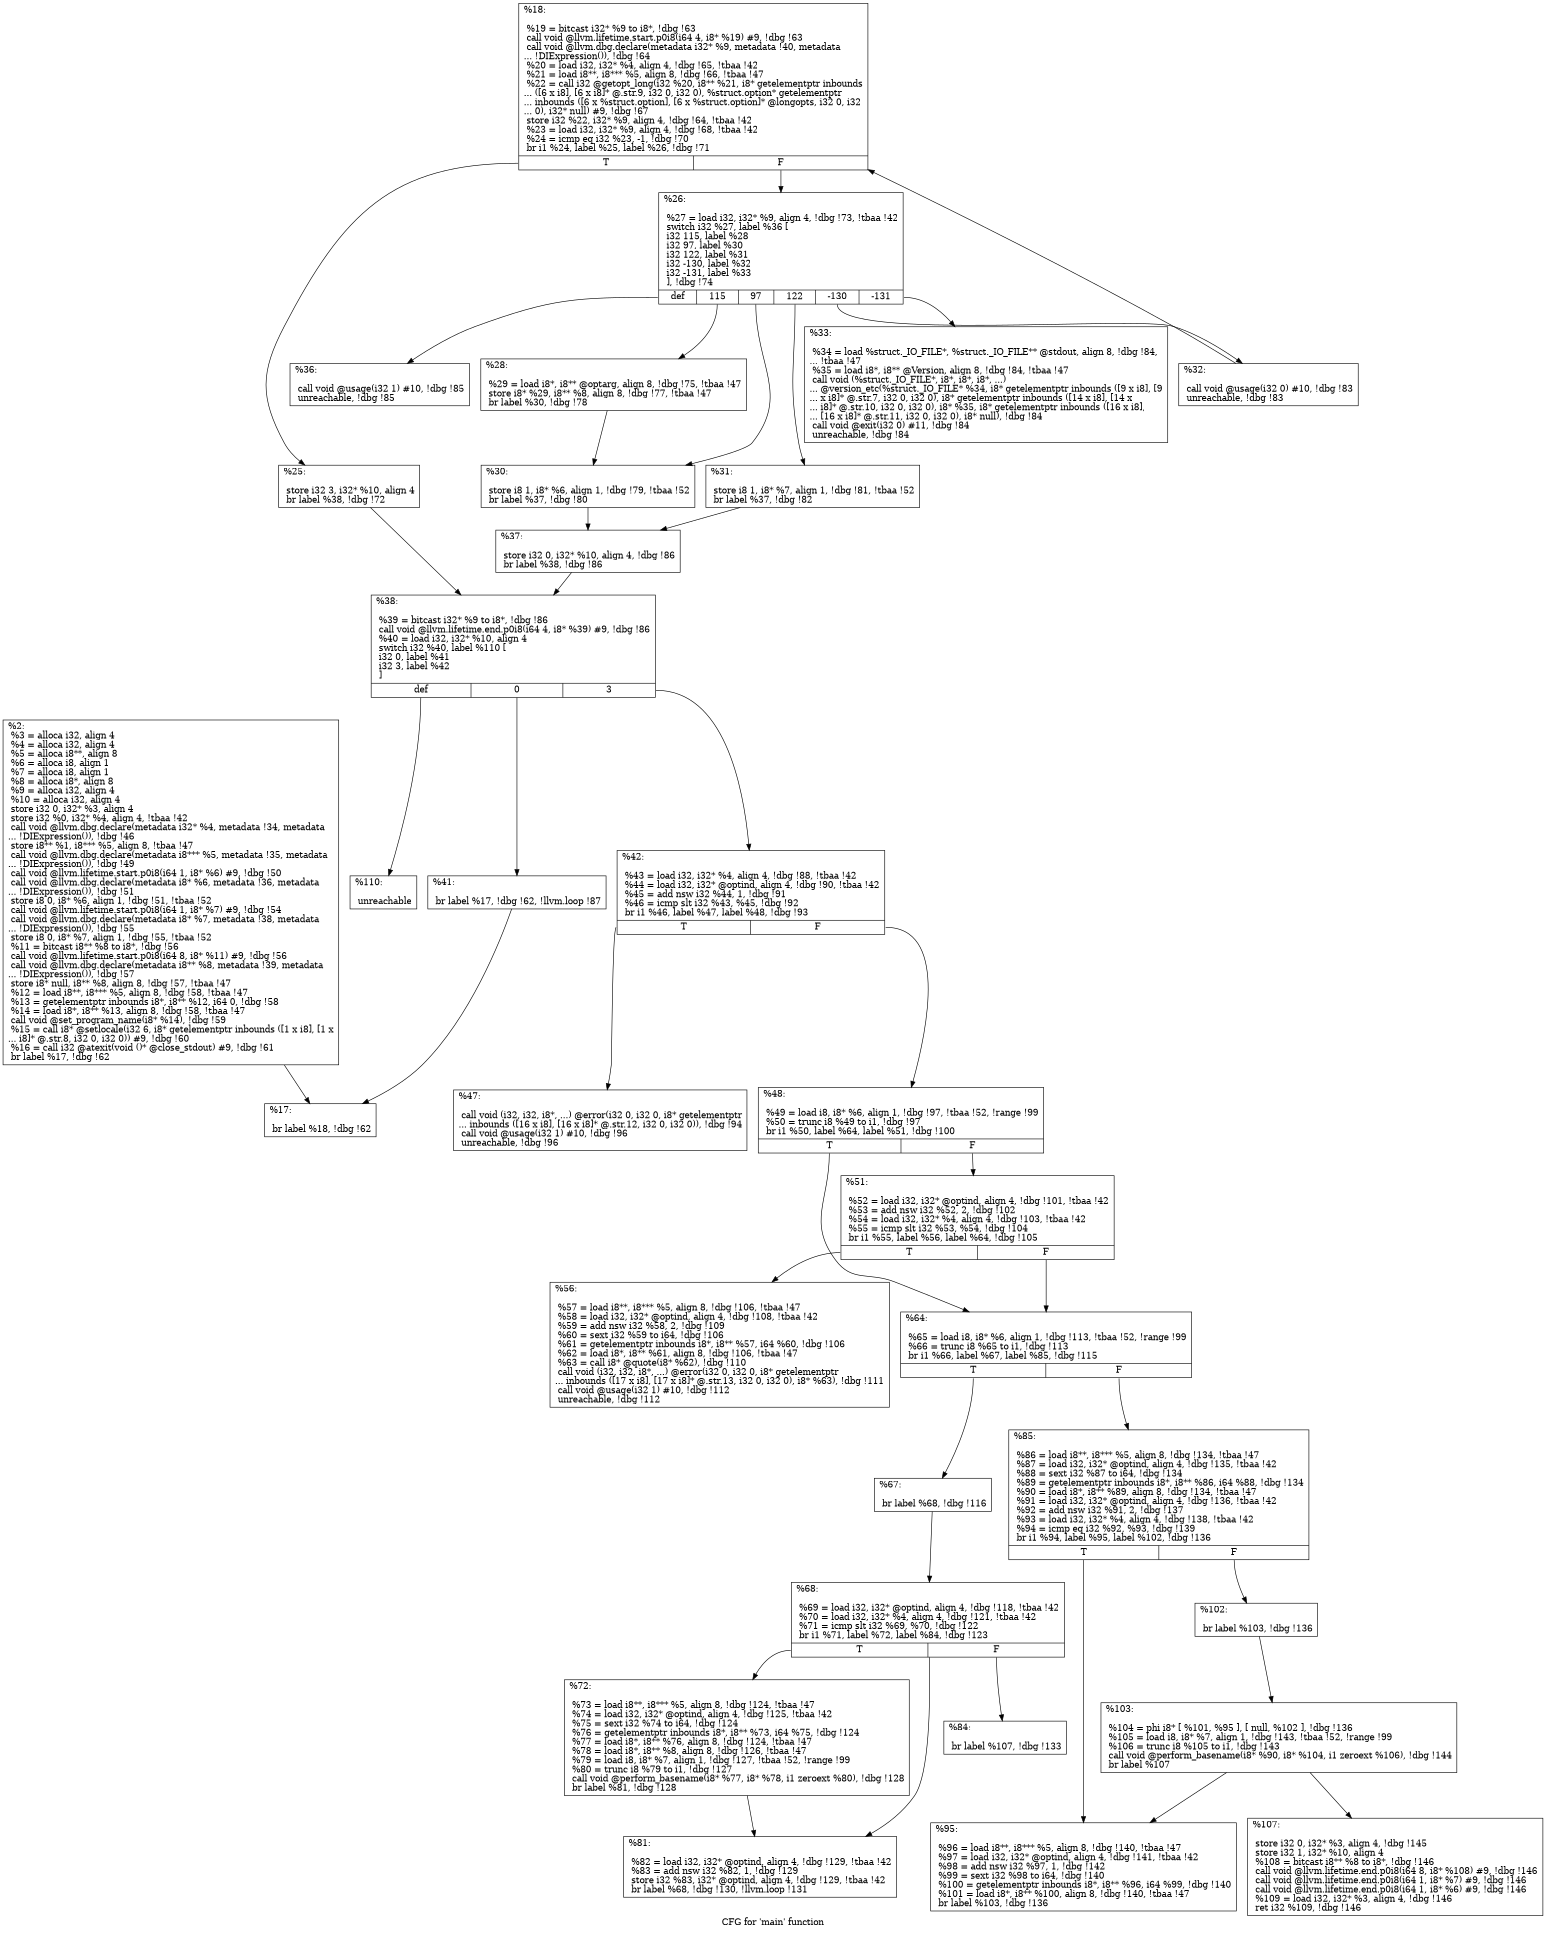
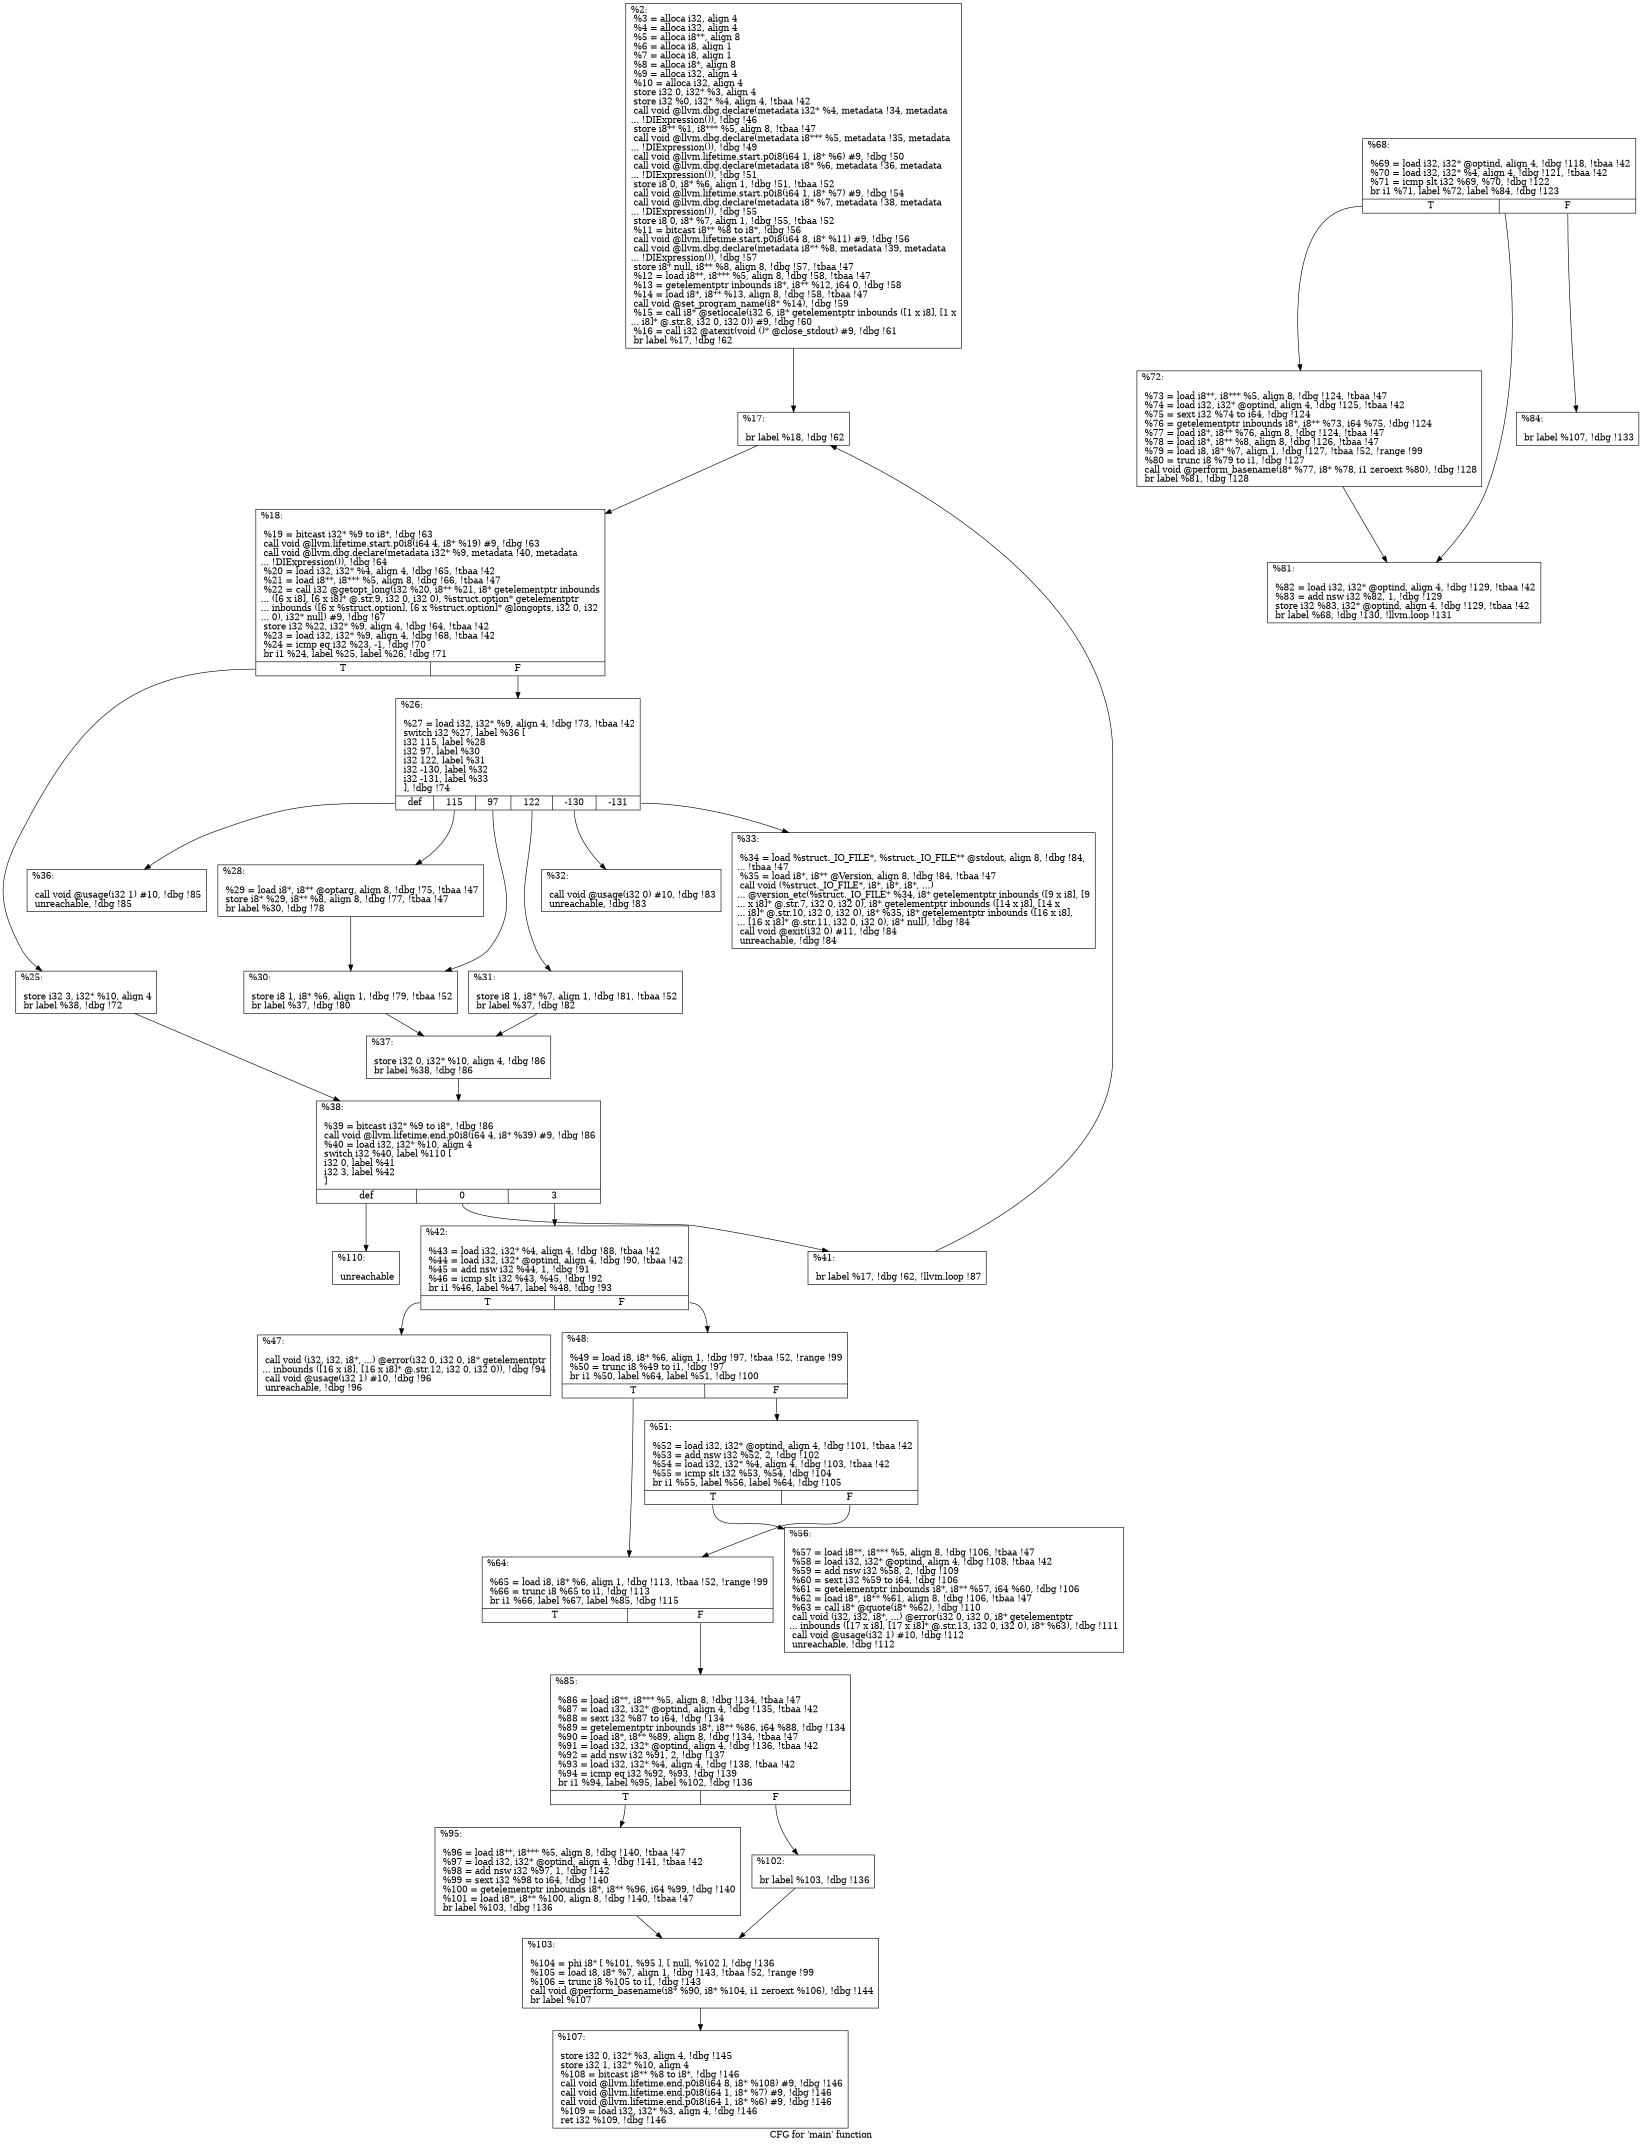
(1057, 264) -> (684, 478)
(933, 1495) -> none
(1191, 1796) -> (647, 1925)
